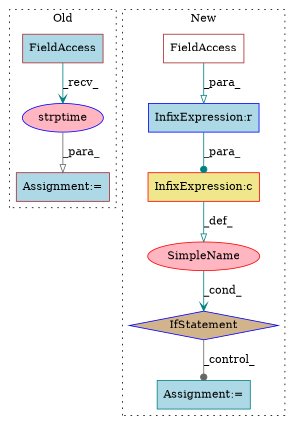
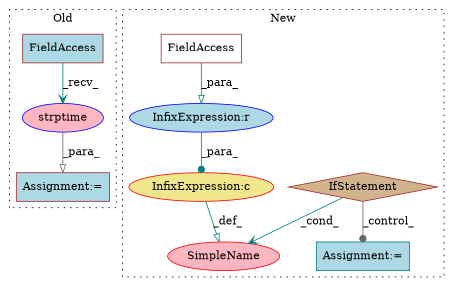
(204, 118) -> (201, 118)
(204, 187) -> (201, 187)
(204, 287) -> (299, 219)
(204, 325) -> (363, 187)
